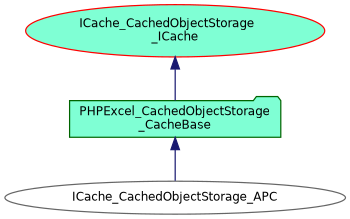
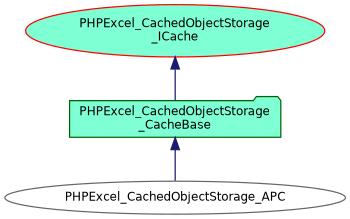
(175, 31) -> (175, 31)
(175, 198) -> (175, 198)
